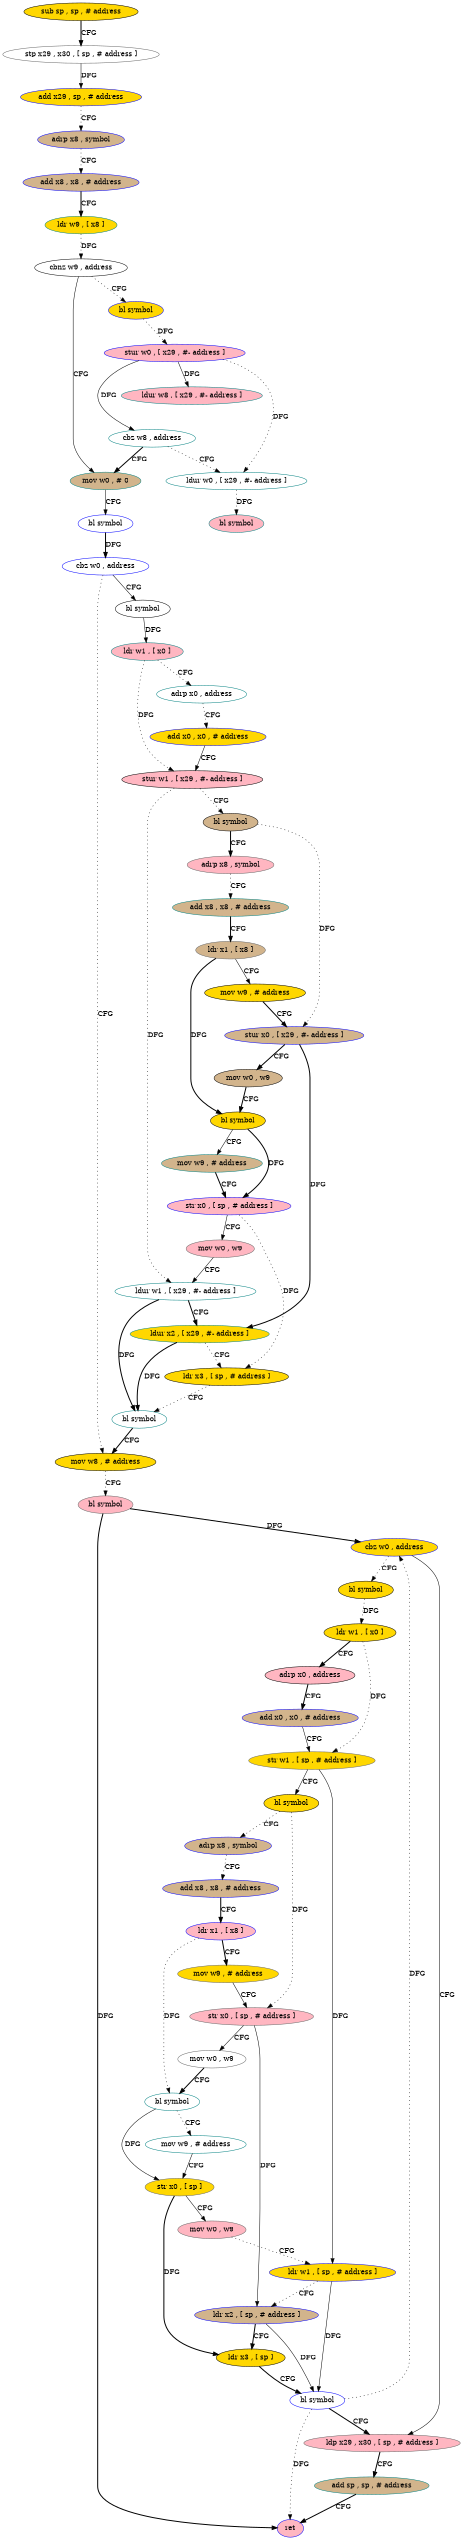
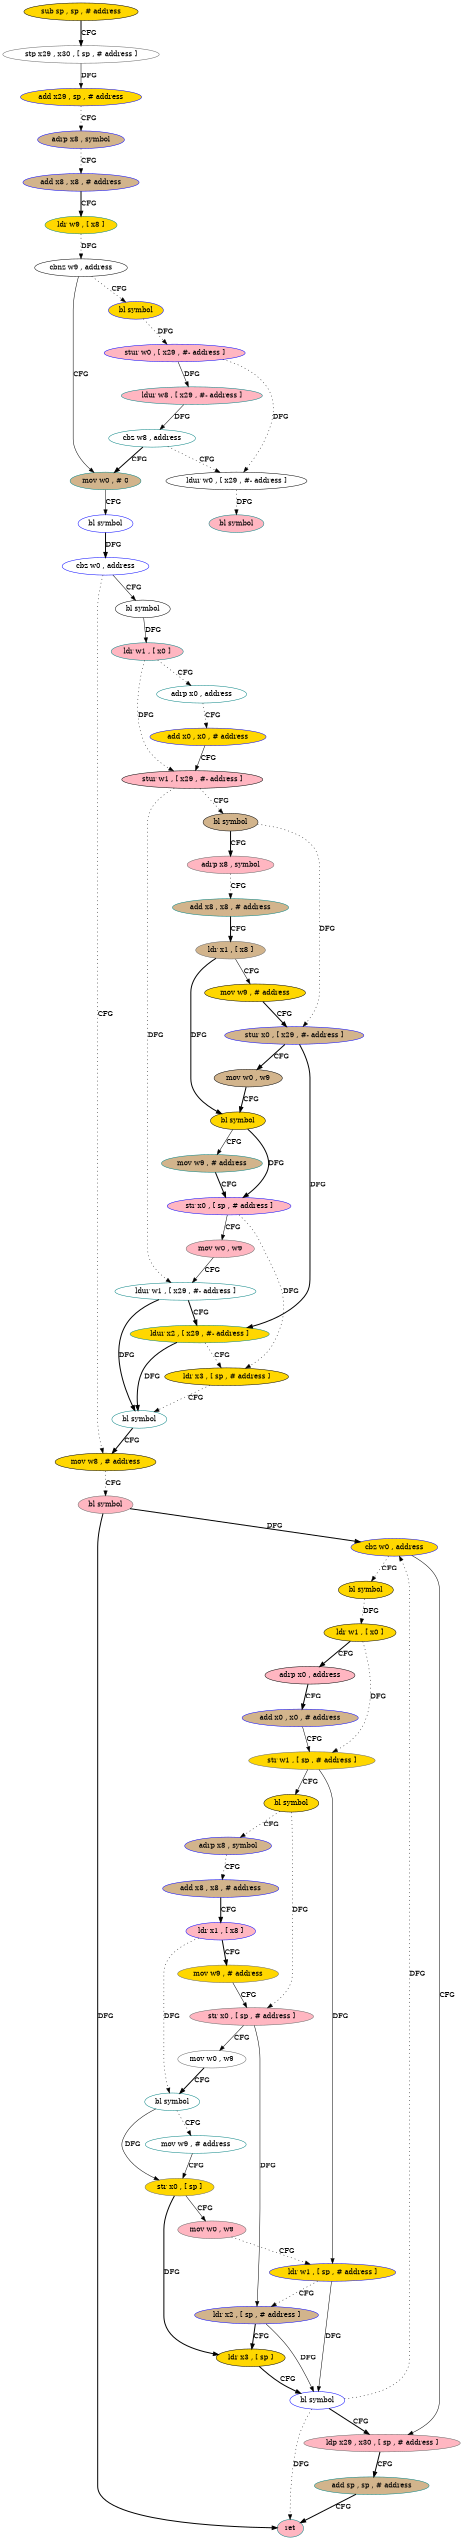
(99, 391) -> (174, 415)
(236, 481) -> (236, 481)
(290, 2528) -> (290, 2528)
